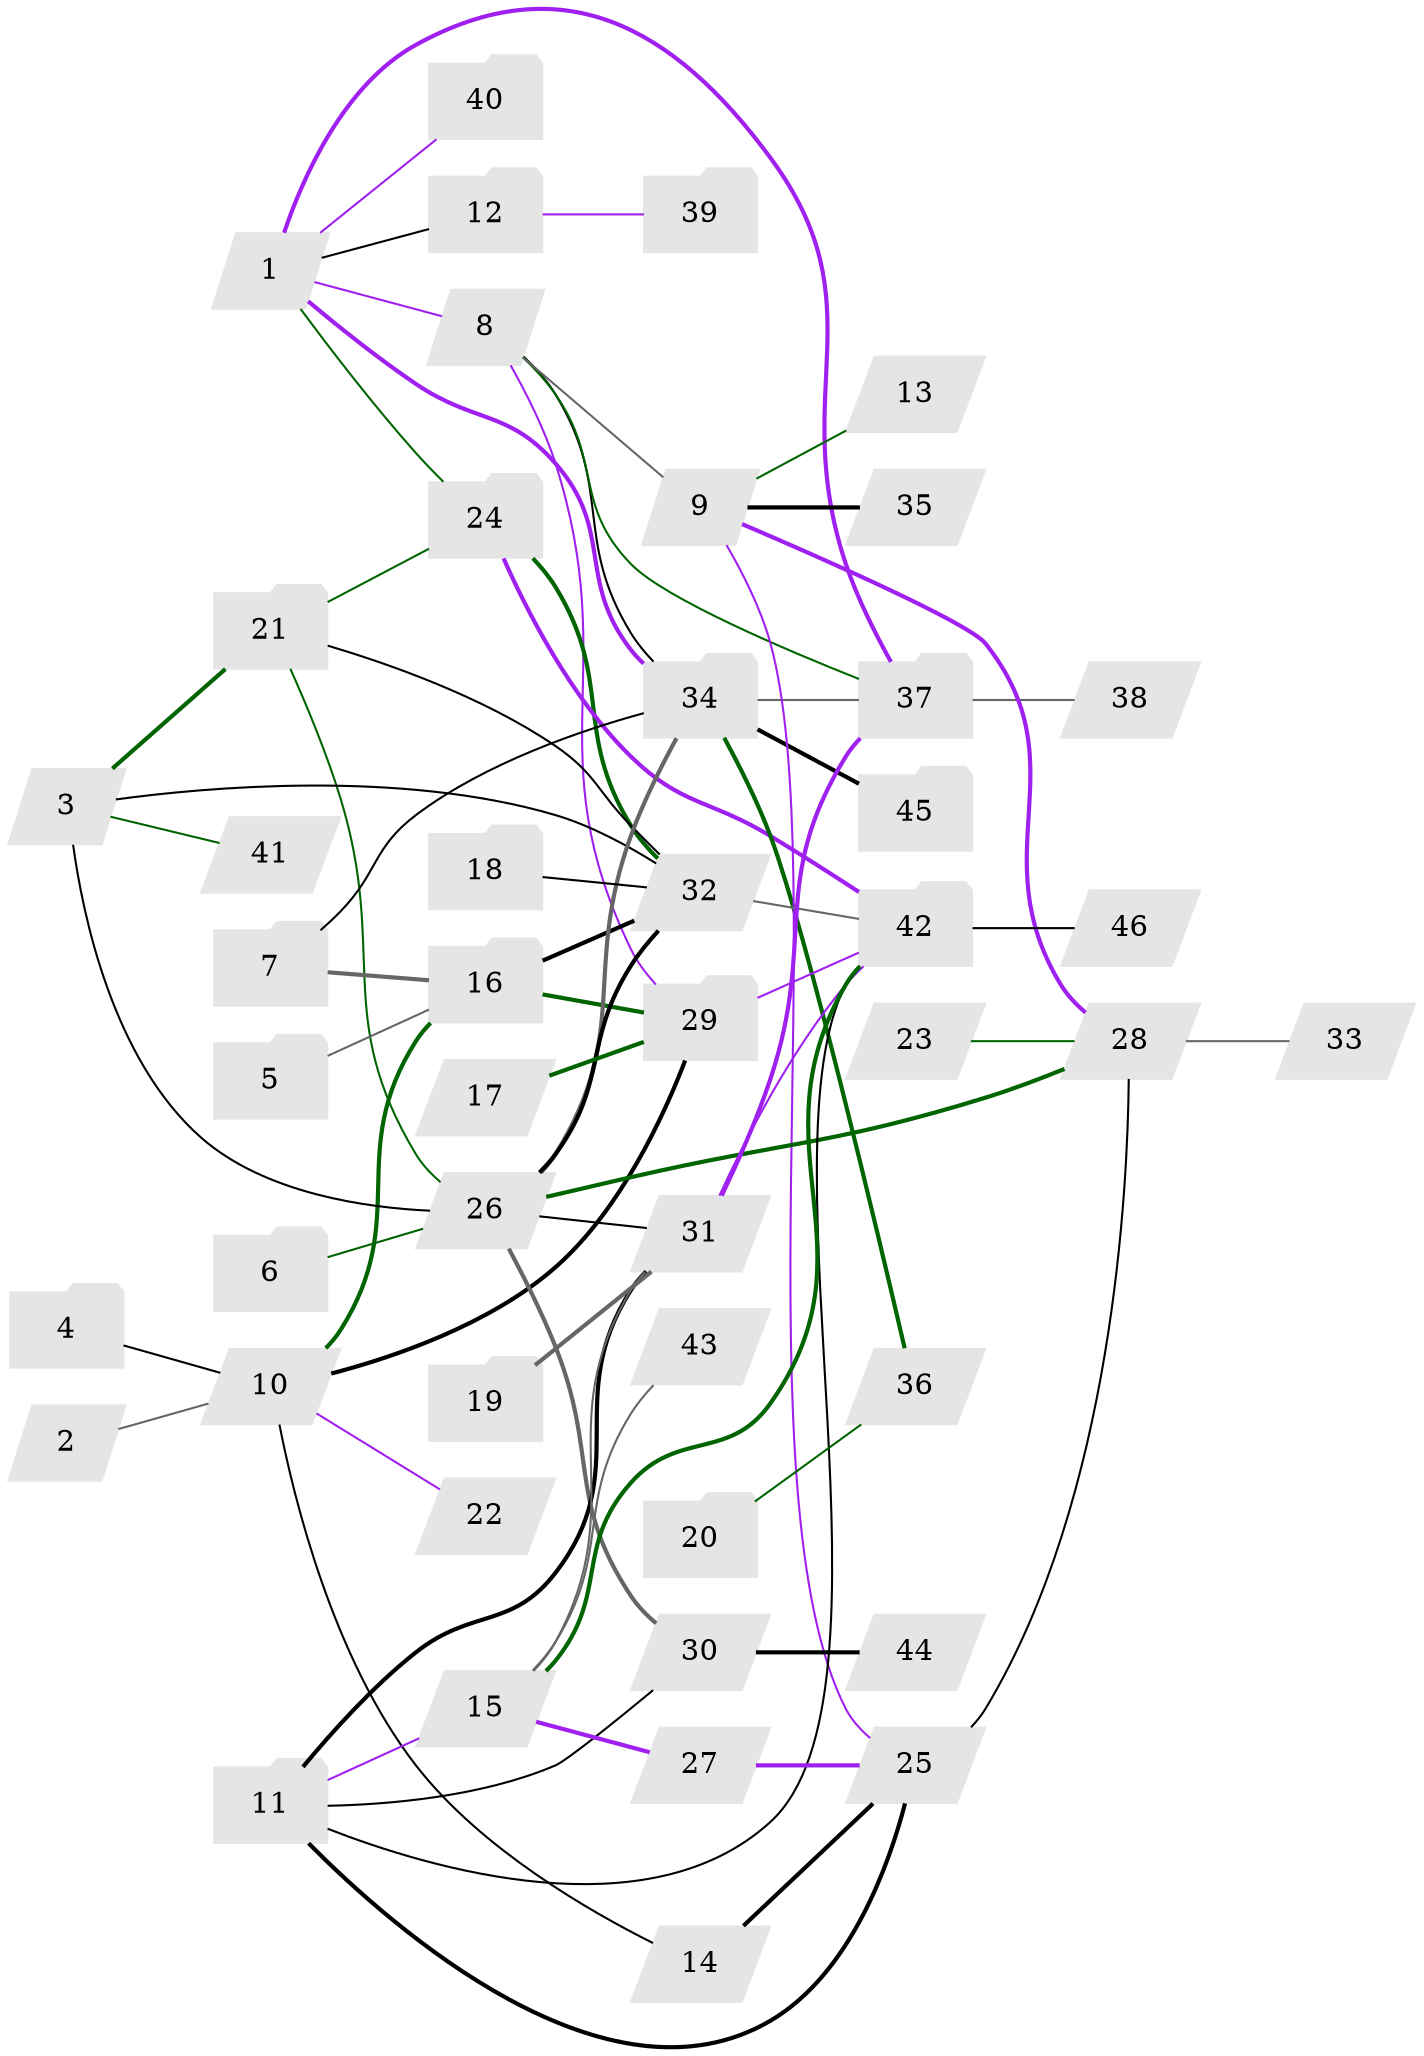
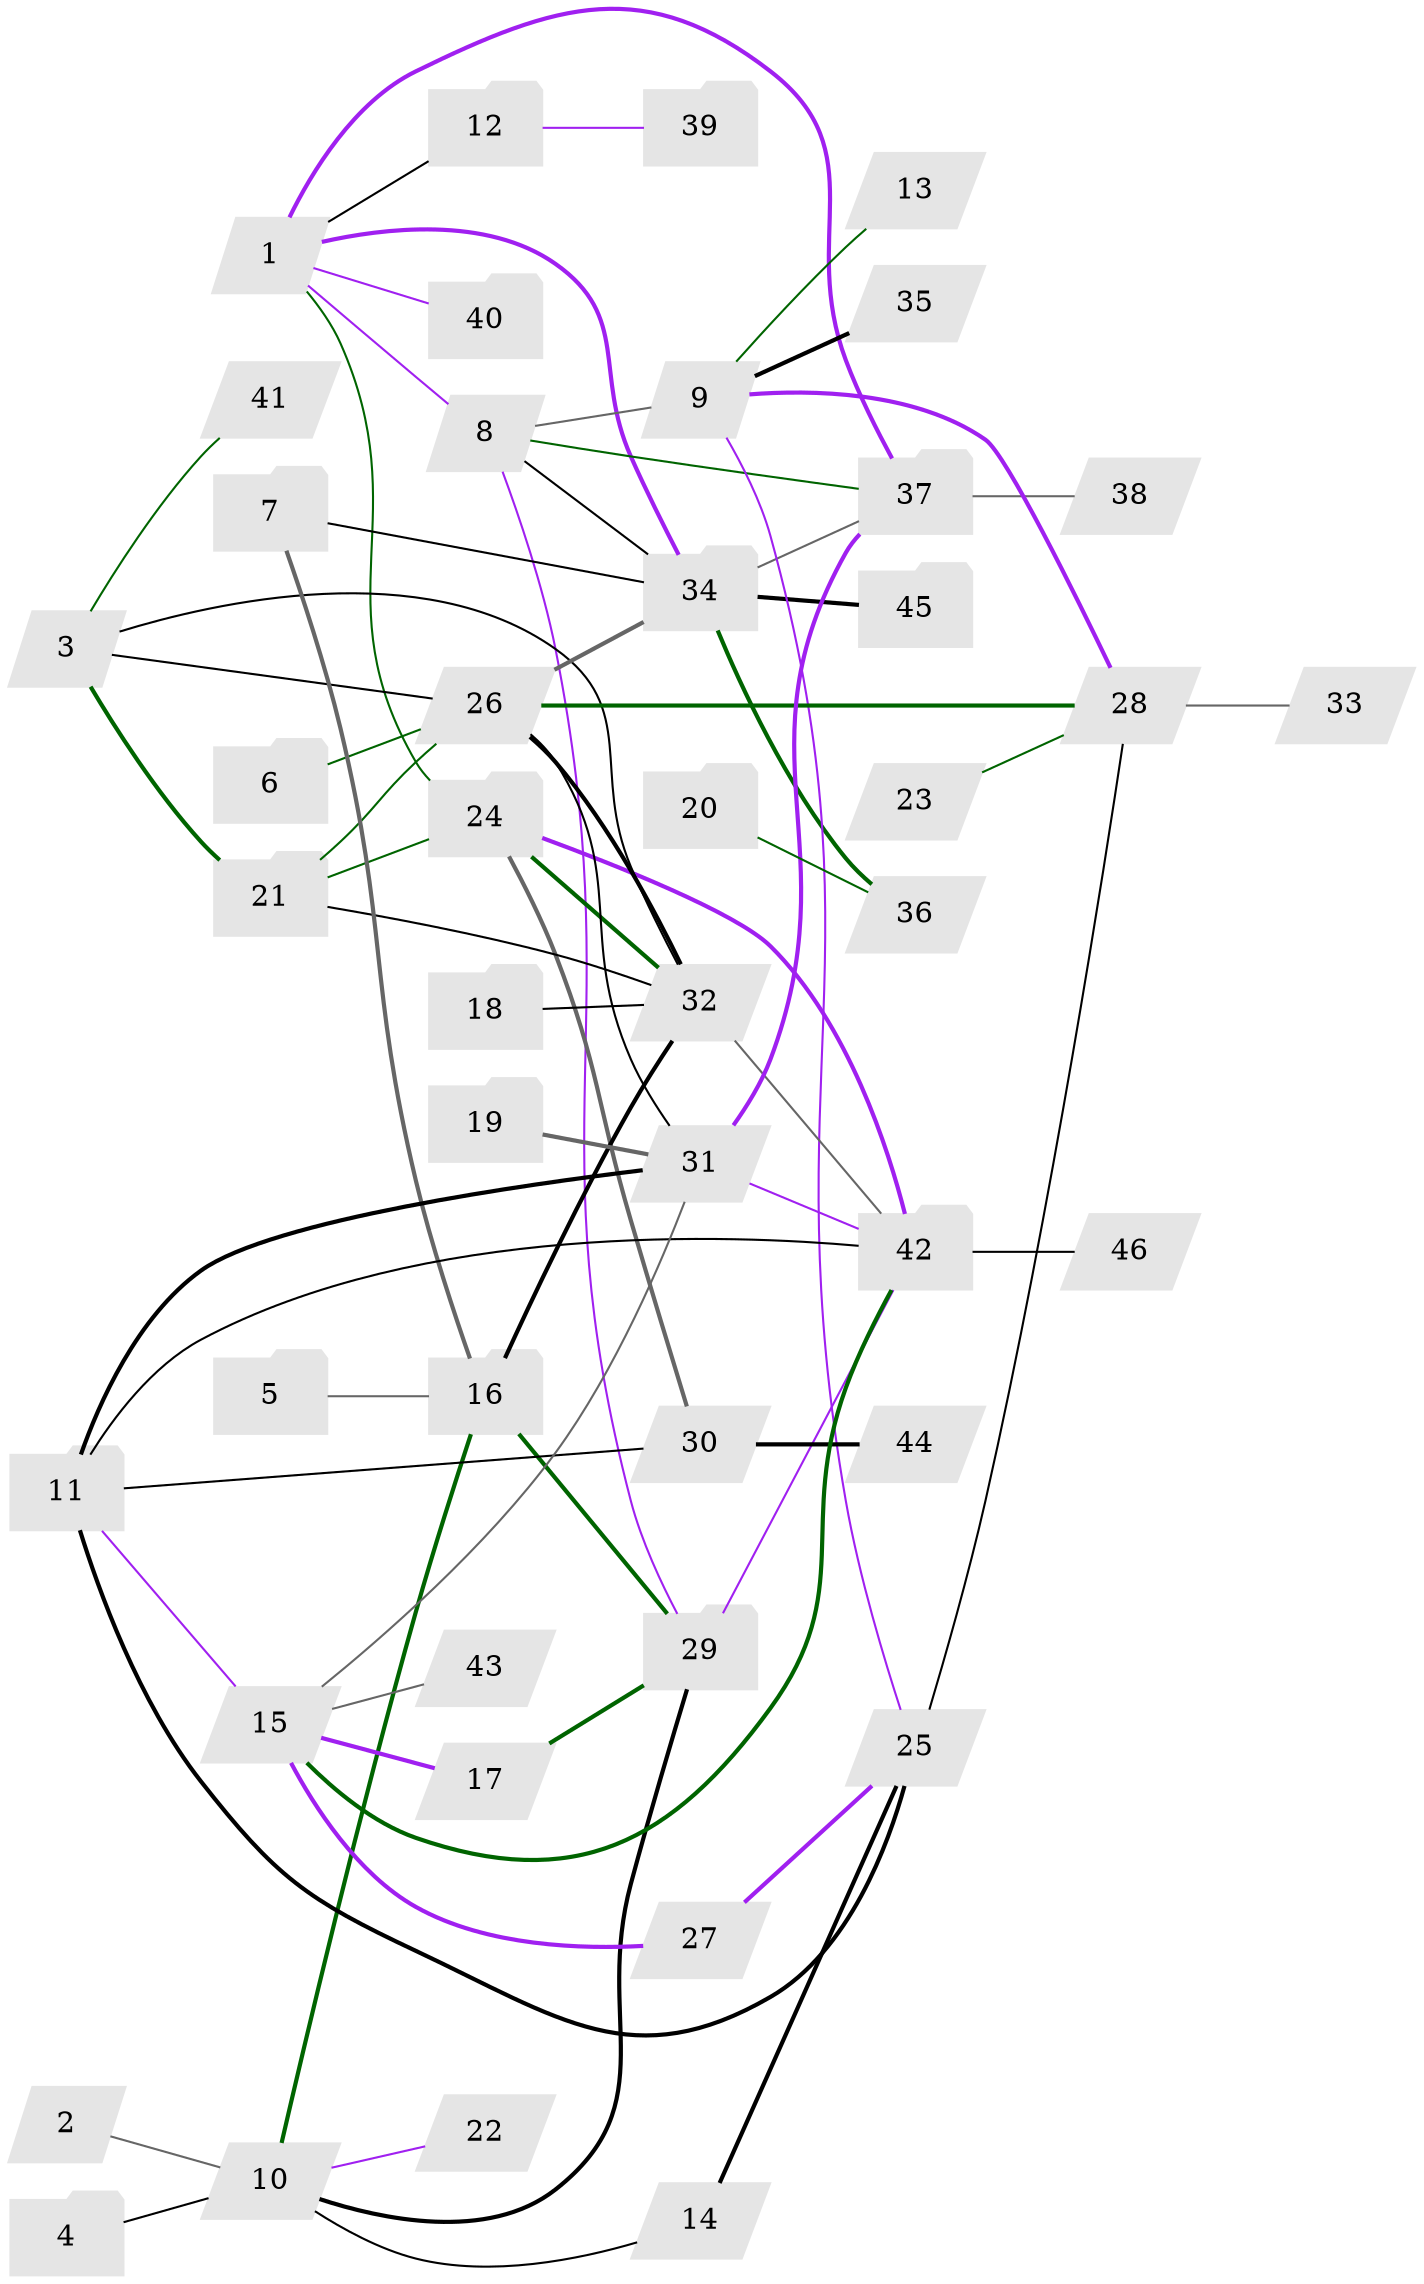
(578, 1429) -> (603, 1114)
none -> (364, 1749)
